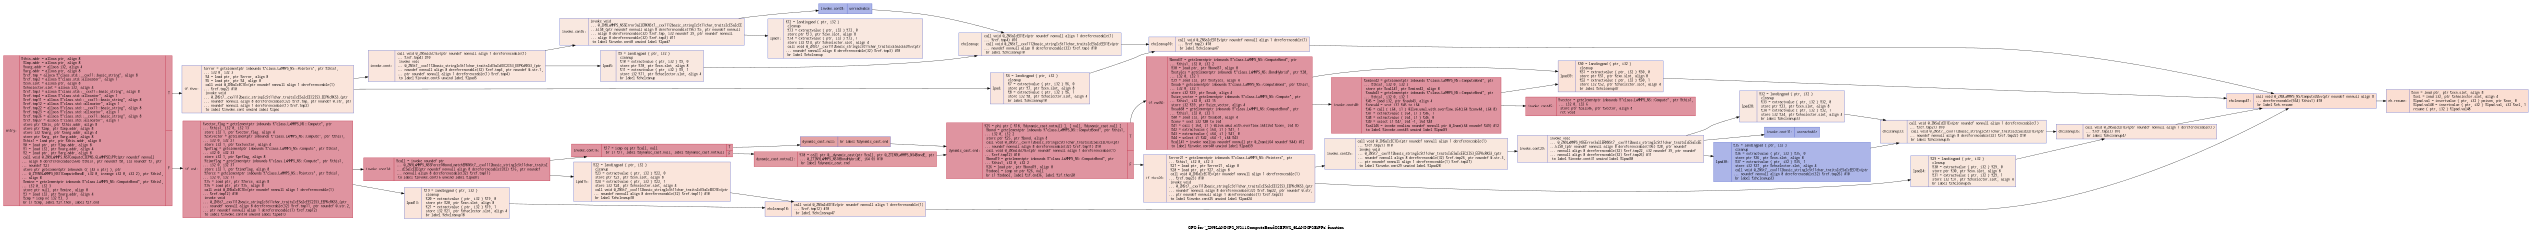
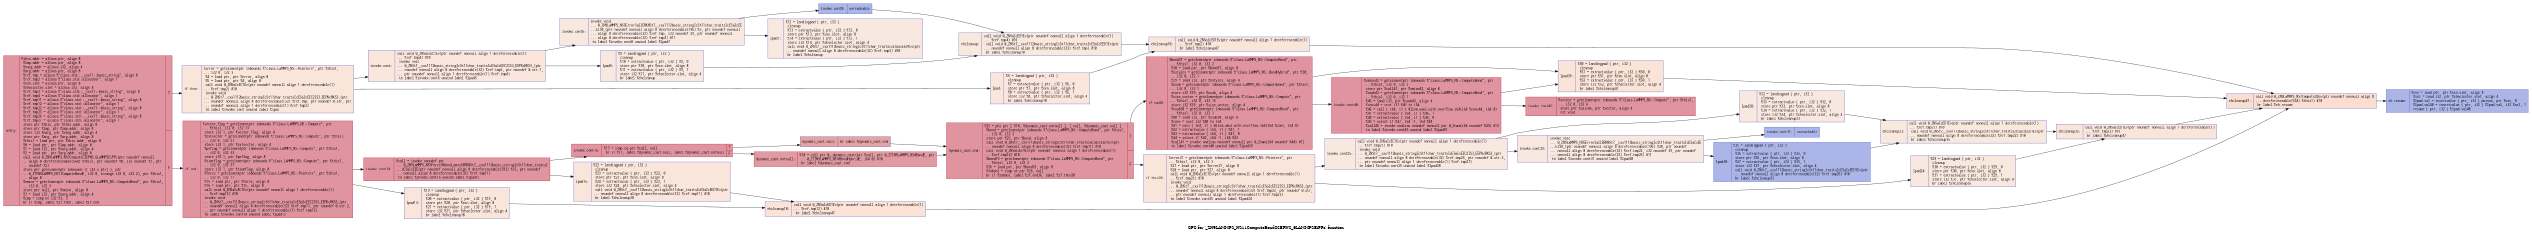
(2457, 101) -> (2457, 101)
(1711, 126) -> (1616, 124)
